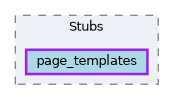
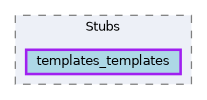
(87, 62) -> (103, 62)
